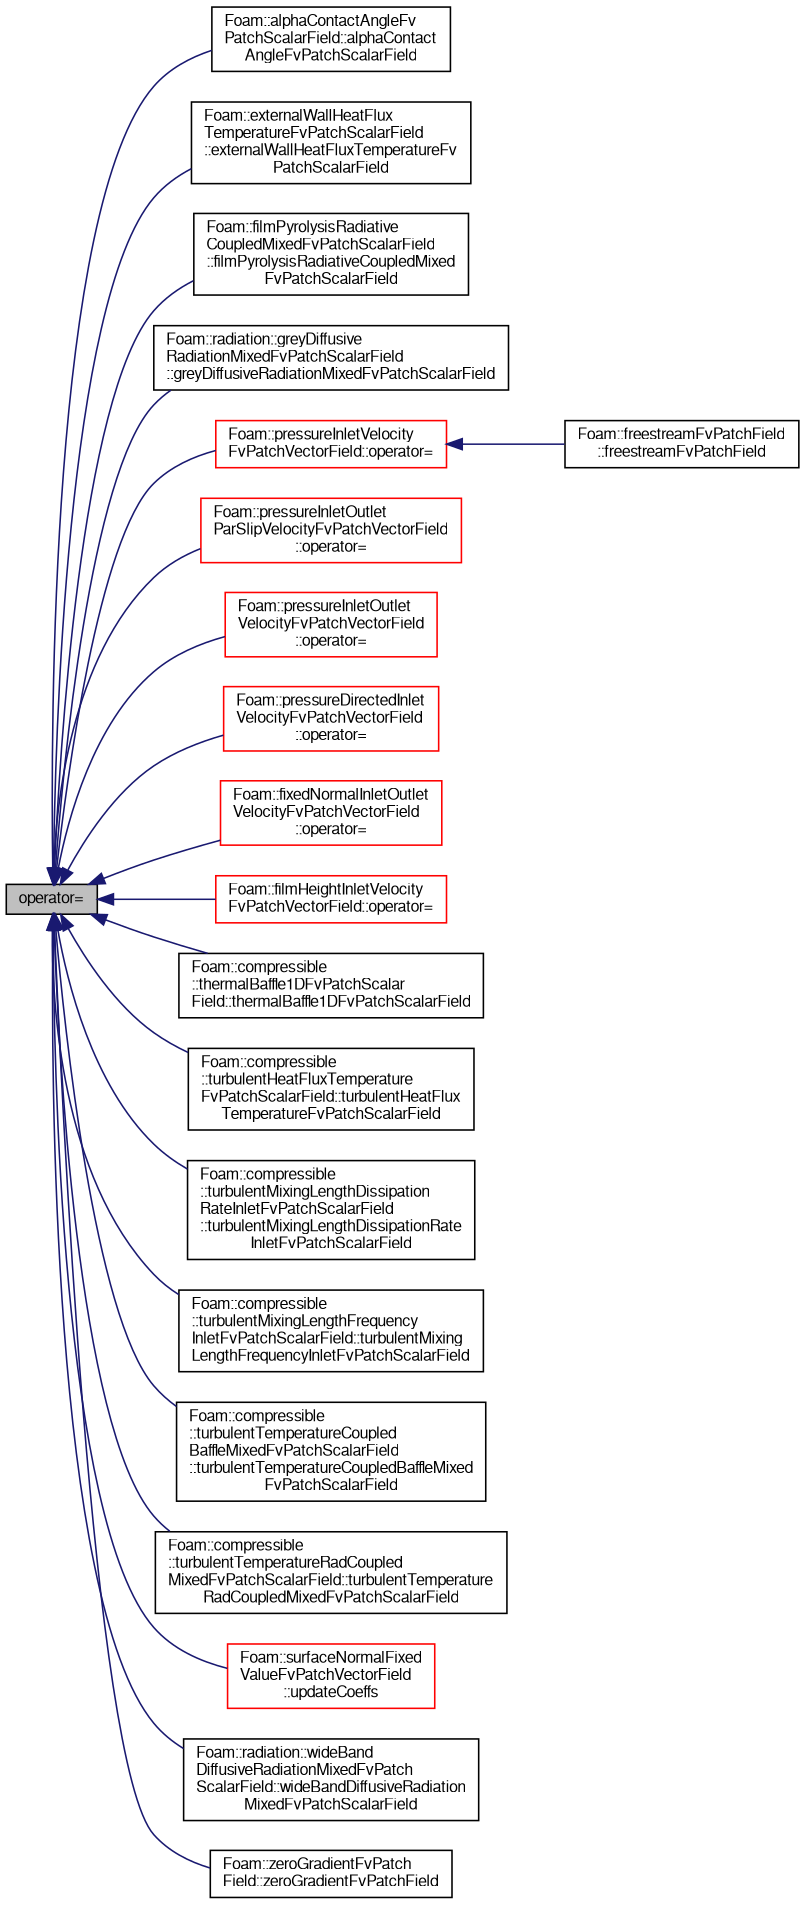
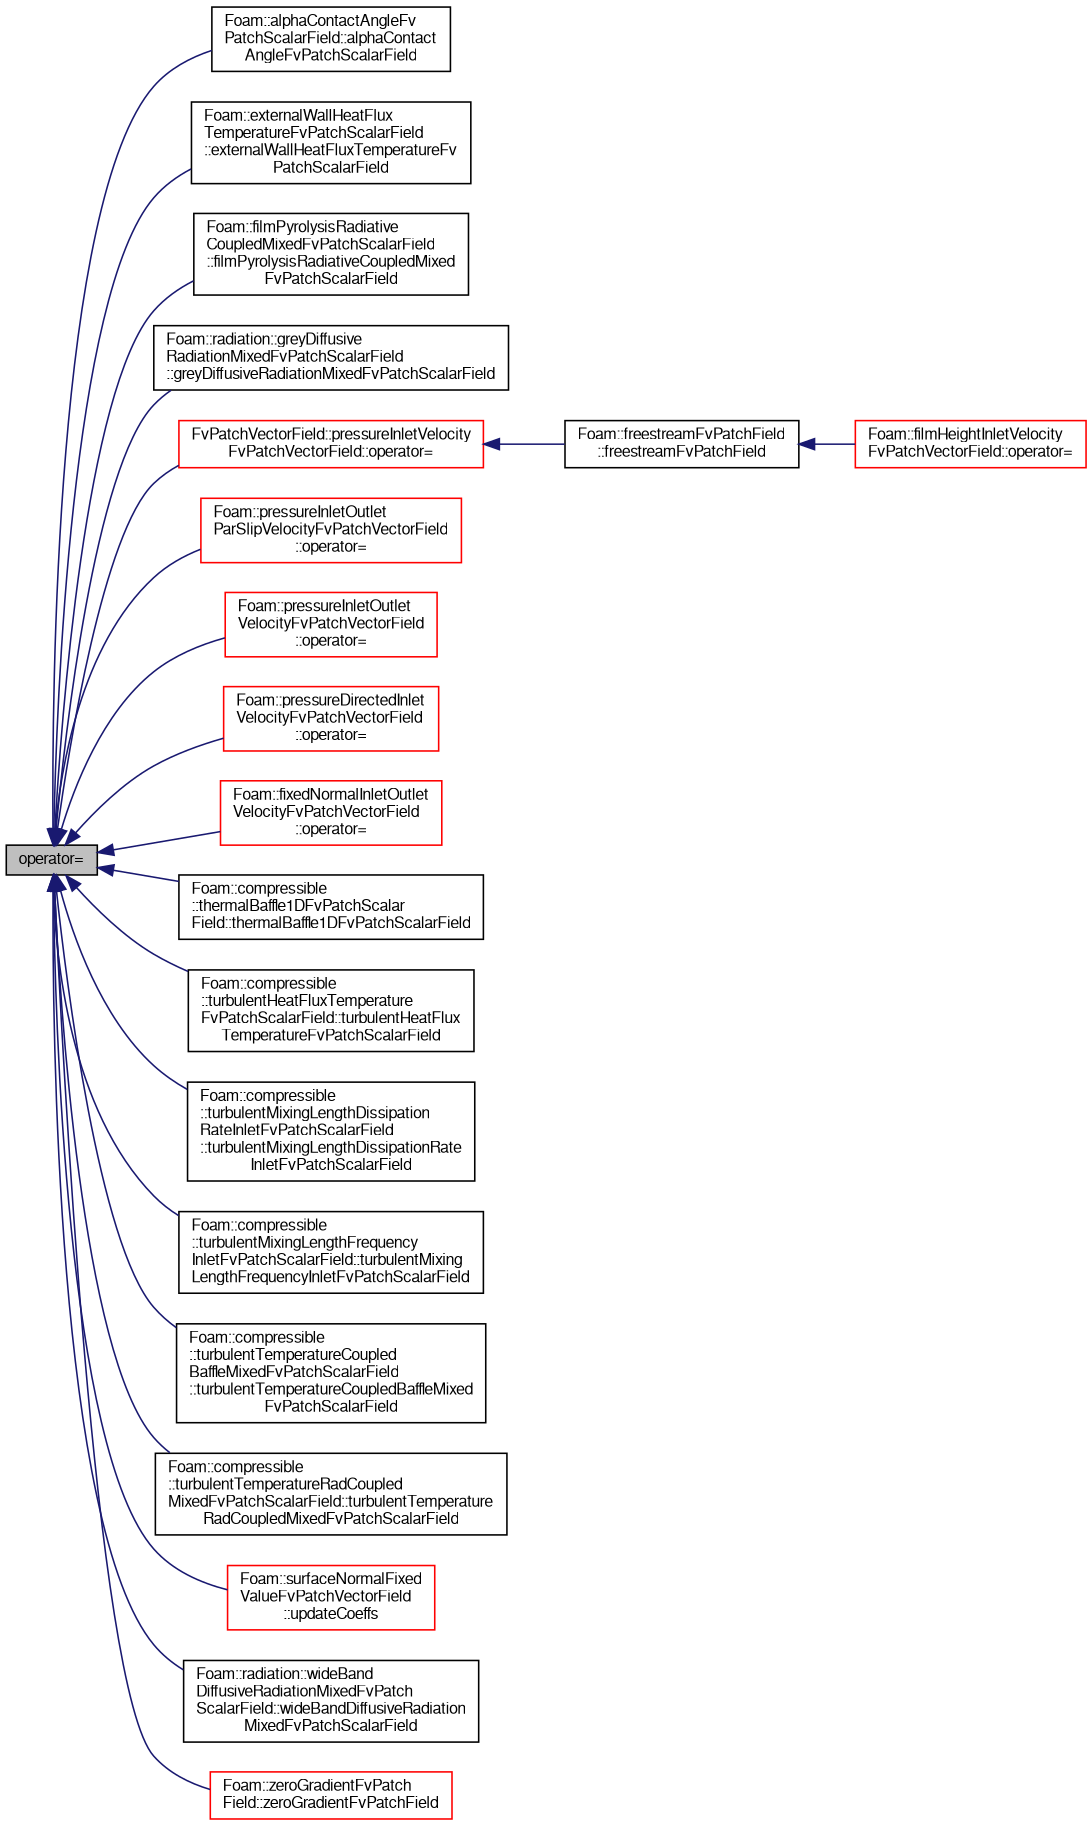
(331, 444) -> (331, 444)
(165, 899) -> (835, 444)
(331, 1874) -> (331, 1795)
